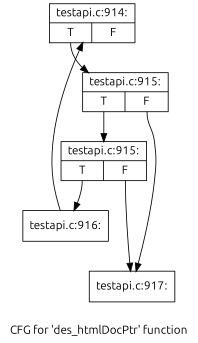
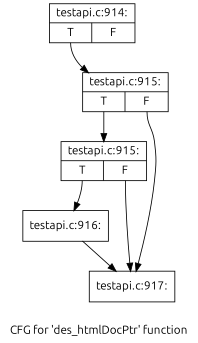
(55, 129) -> (96, 253)
